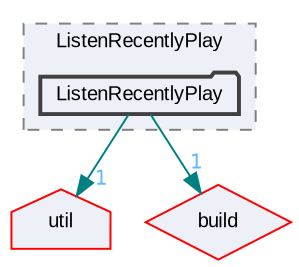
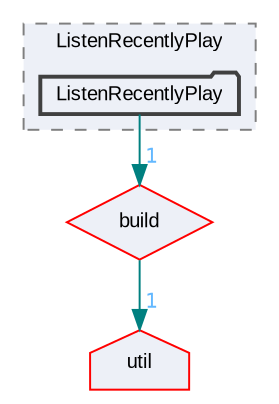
(108, 147) -> (140, 285)
